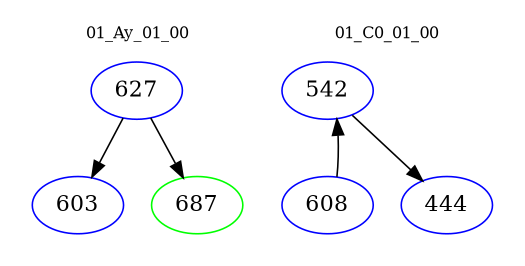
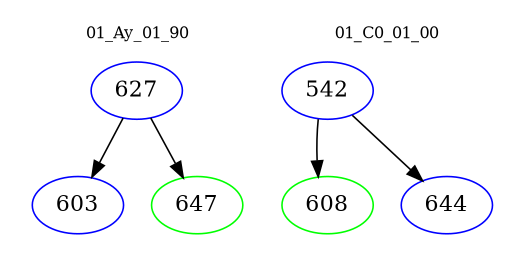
(138, 34) -> (138, 34)
(338, 156) -> (317, 140)
(197, 205) -> (197, 205)
(328, 205) -> (328, 205)
(447, 205) -> (447, 205)
